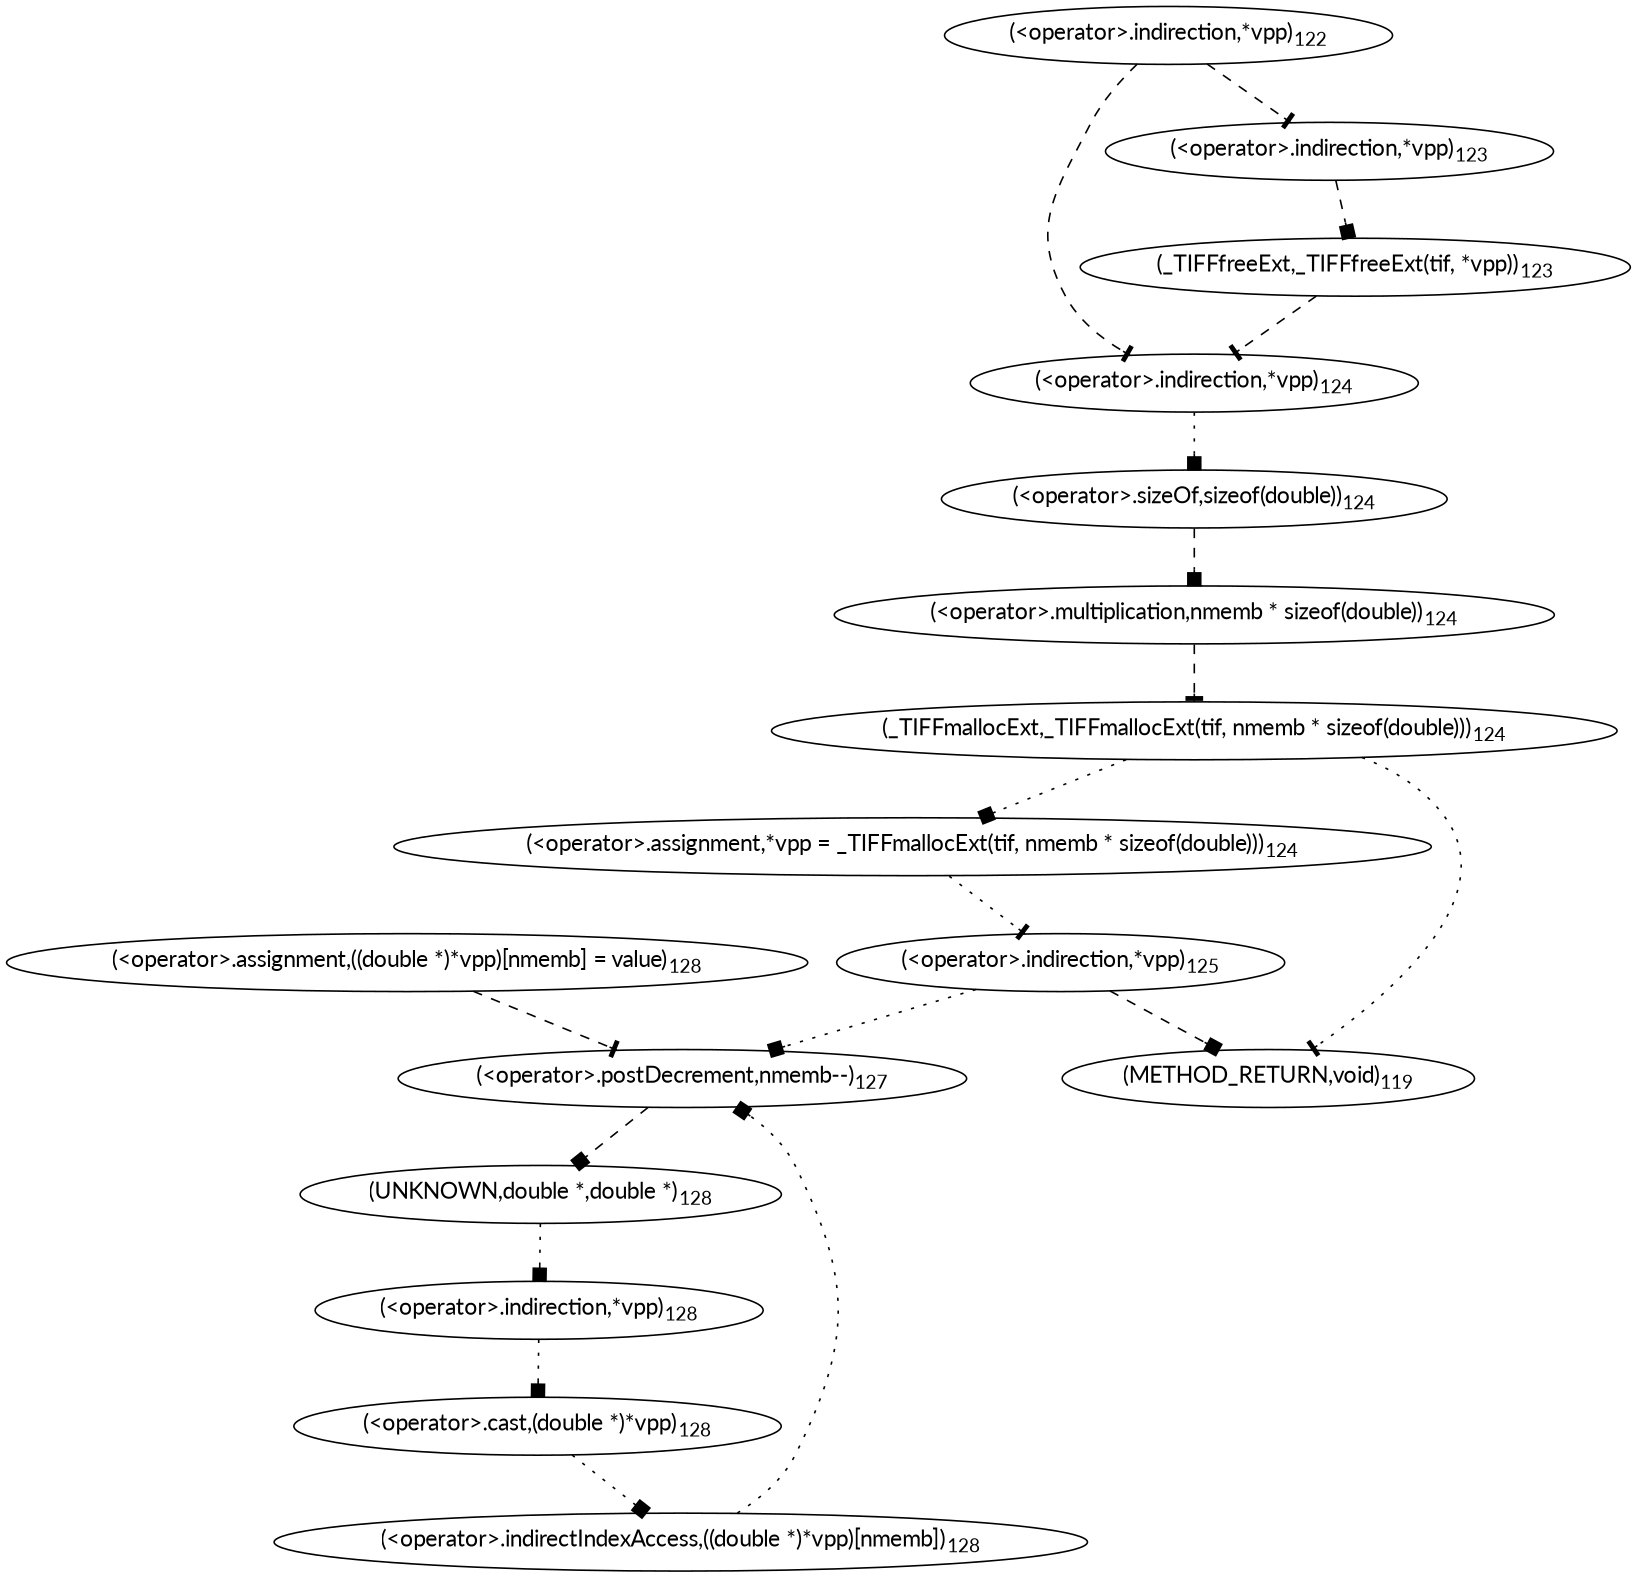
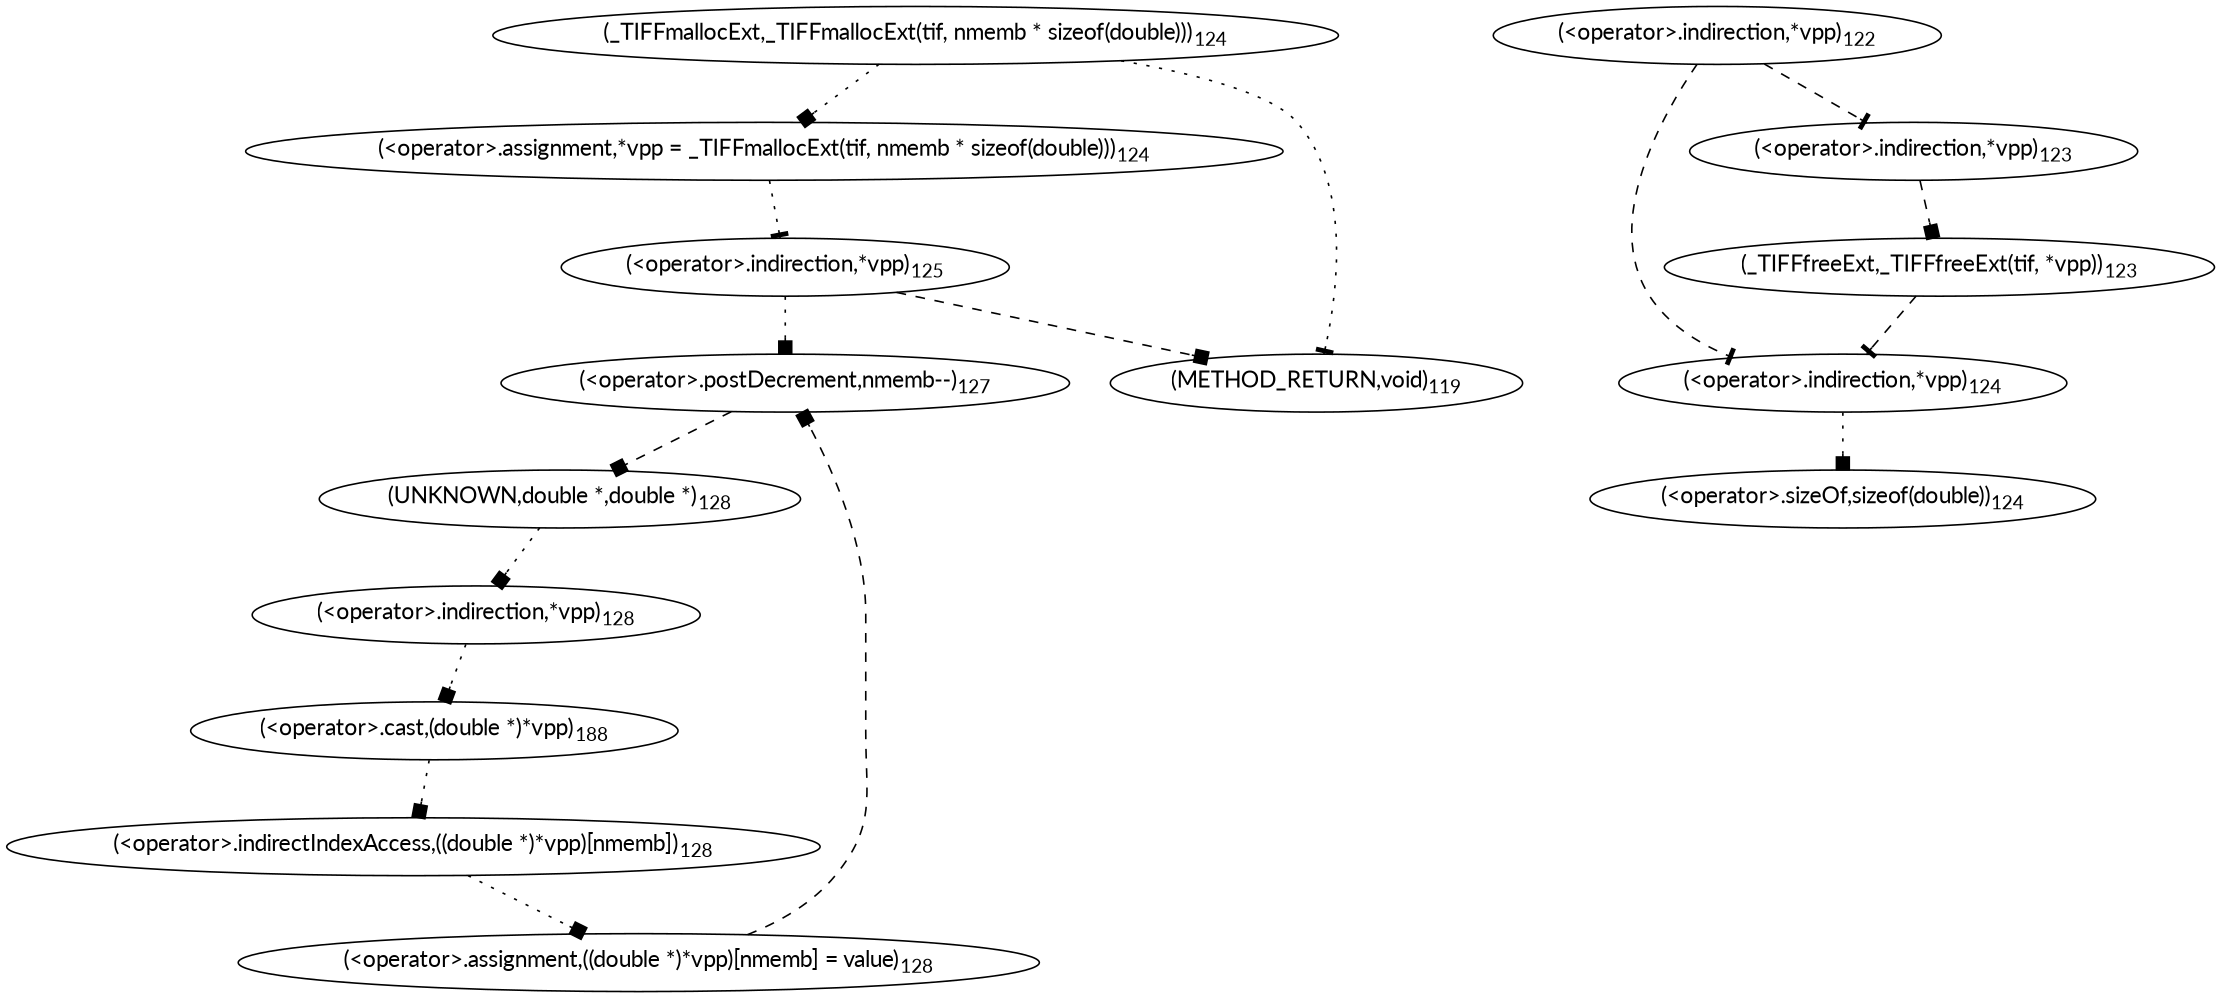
(1194, 615) -> none
(541, 1019) -> (866, 704)
(838, 1318) -> (519, 901)
(695, 1424) -> (592, 728)
